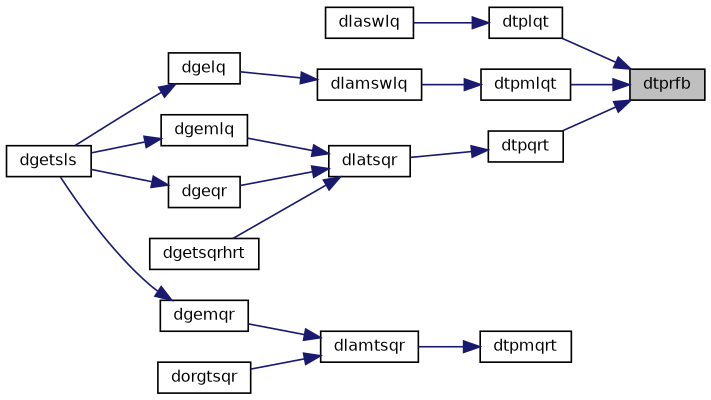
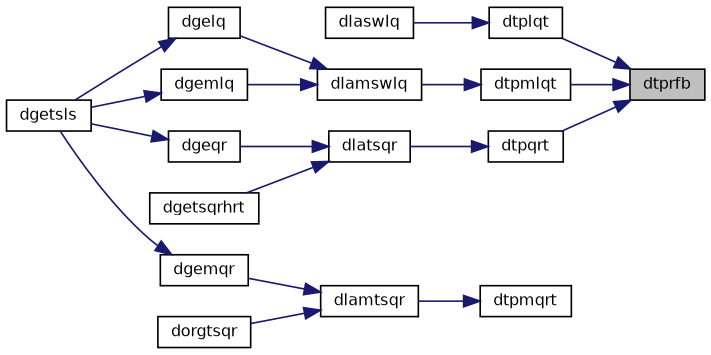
(280, 144) -> (274, 85)
